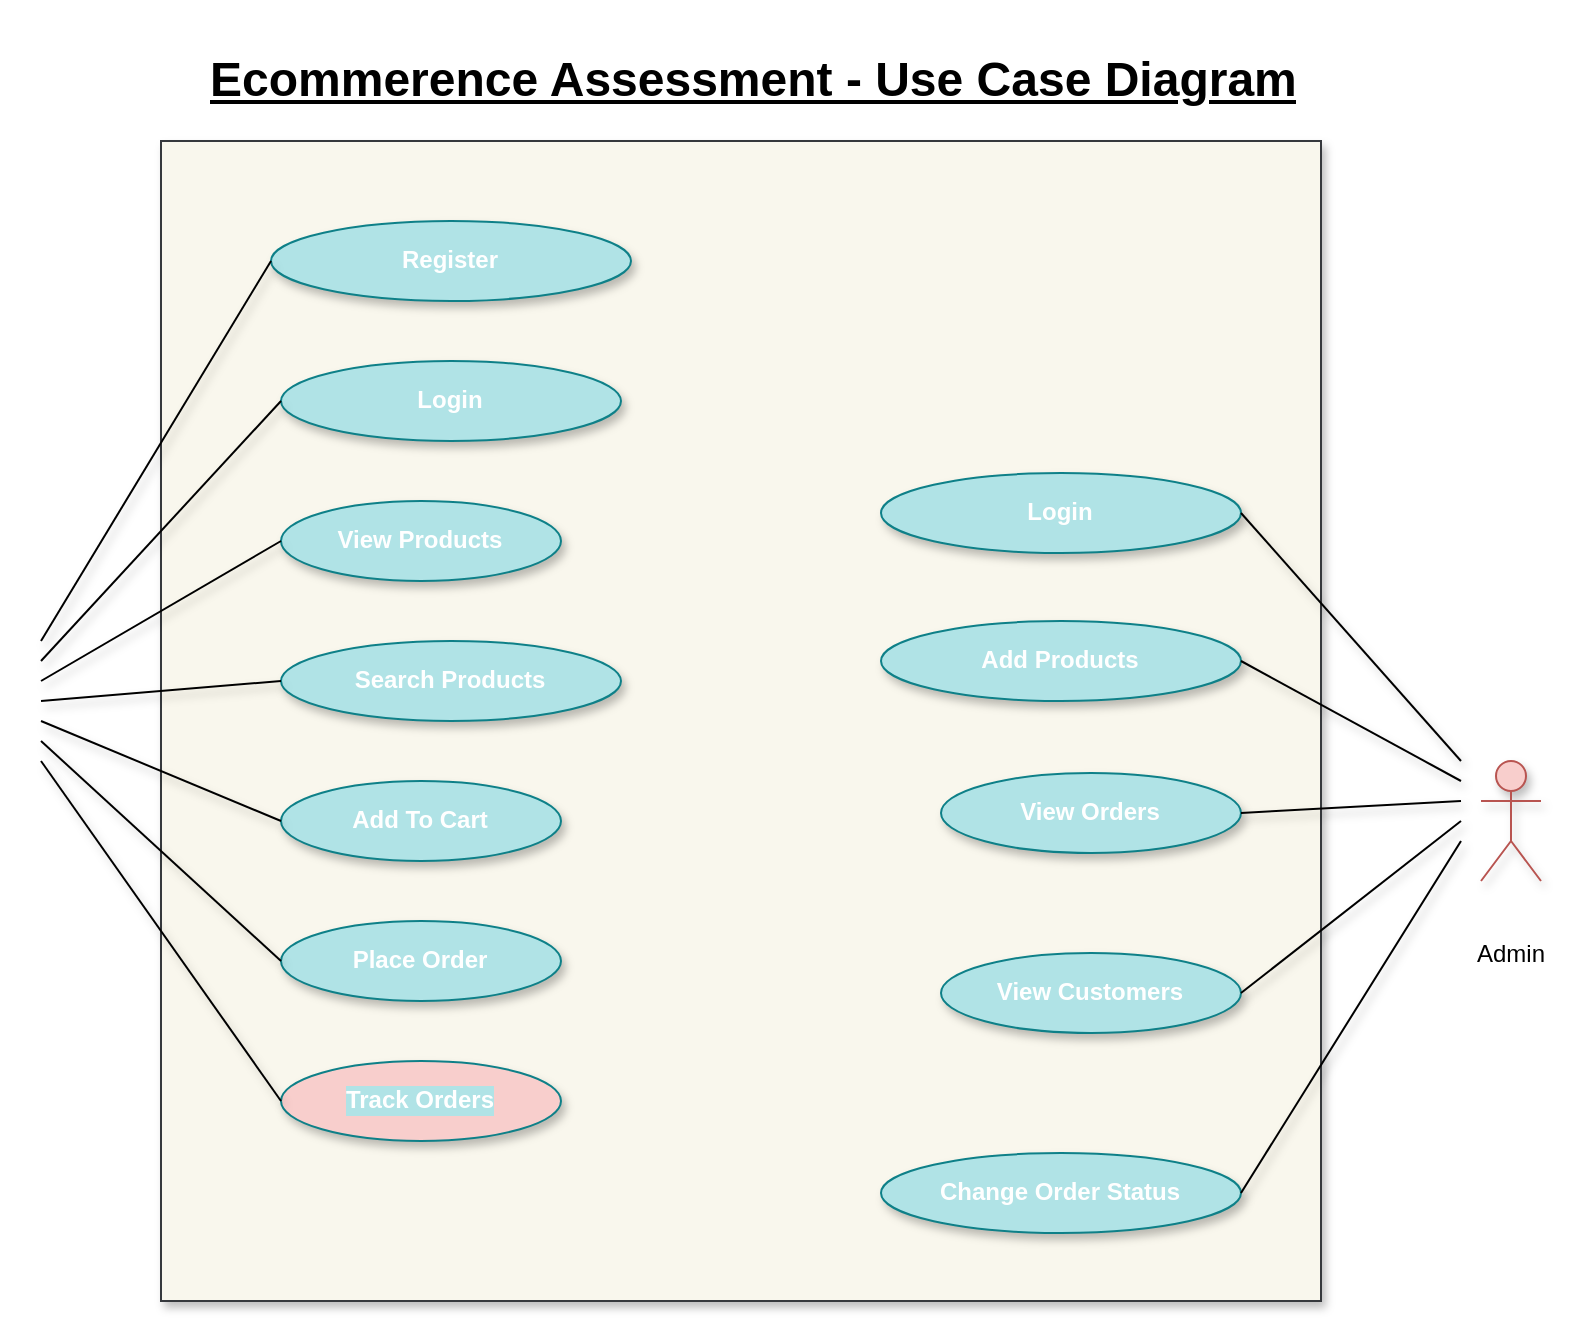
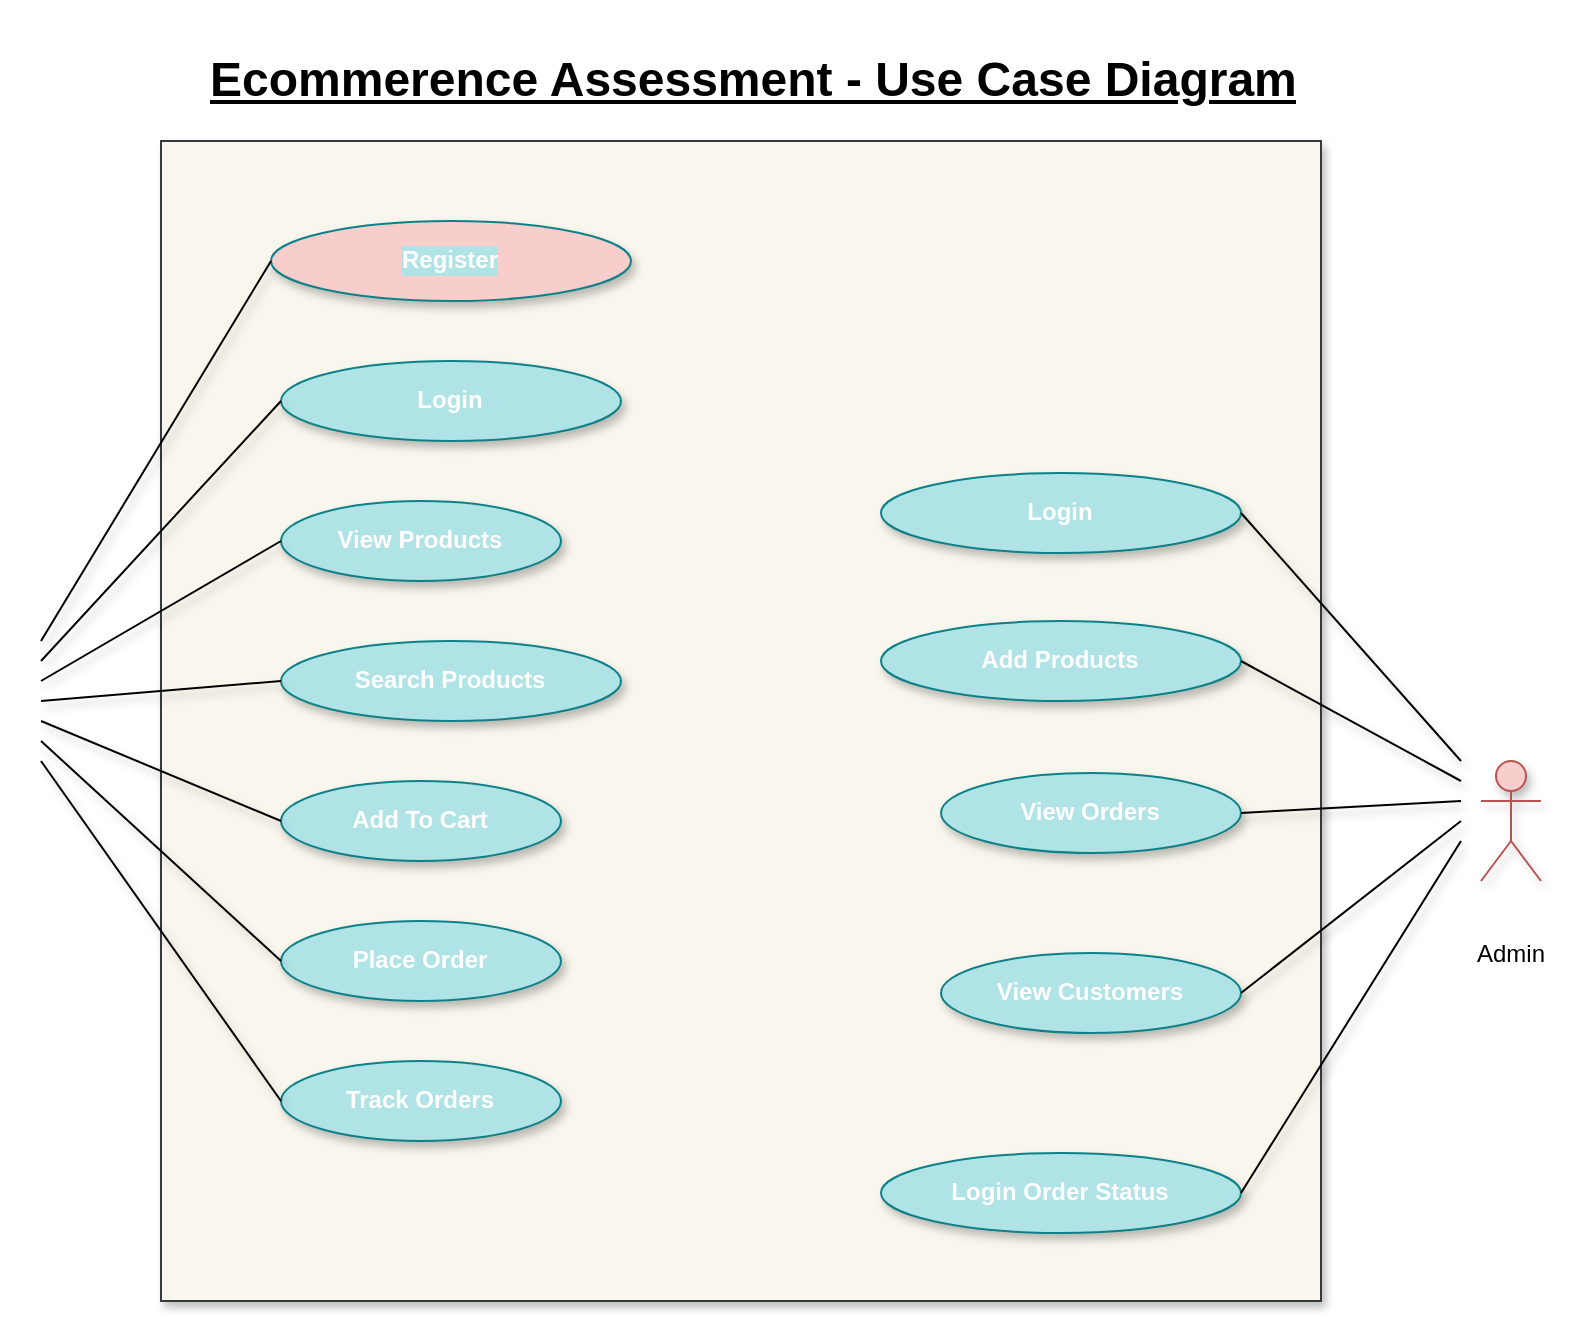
(451, 261) -> (451, 261)
(421, 1101) -> (421, 1101)
(1061, 1193) -> (1061, 1193)
